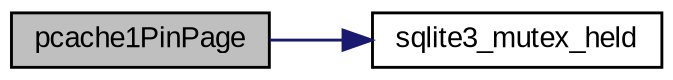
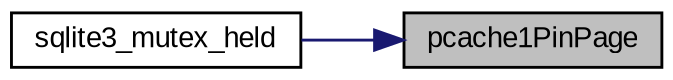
(306, 40) -> (338, 40)
